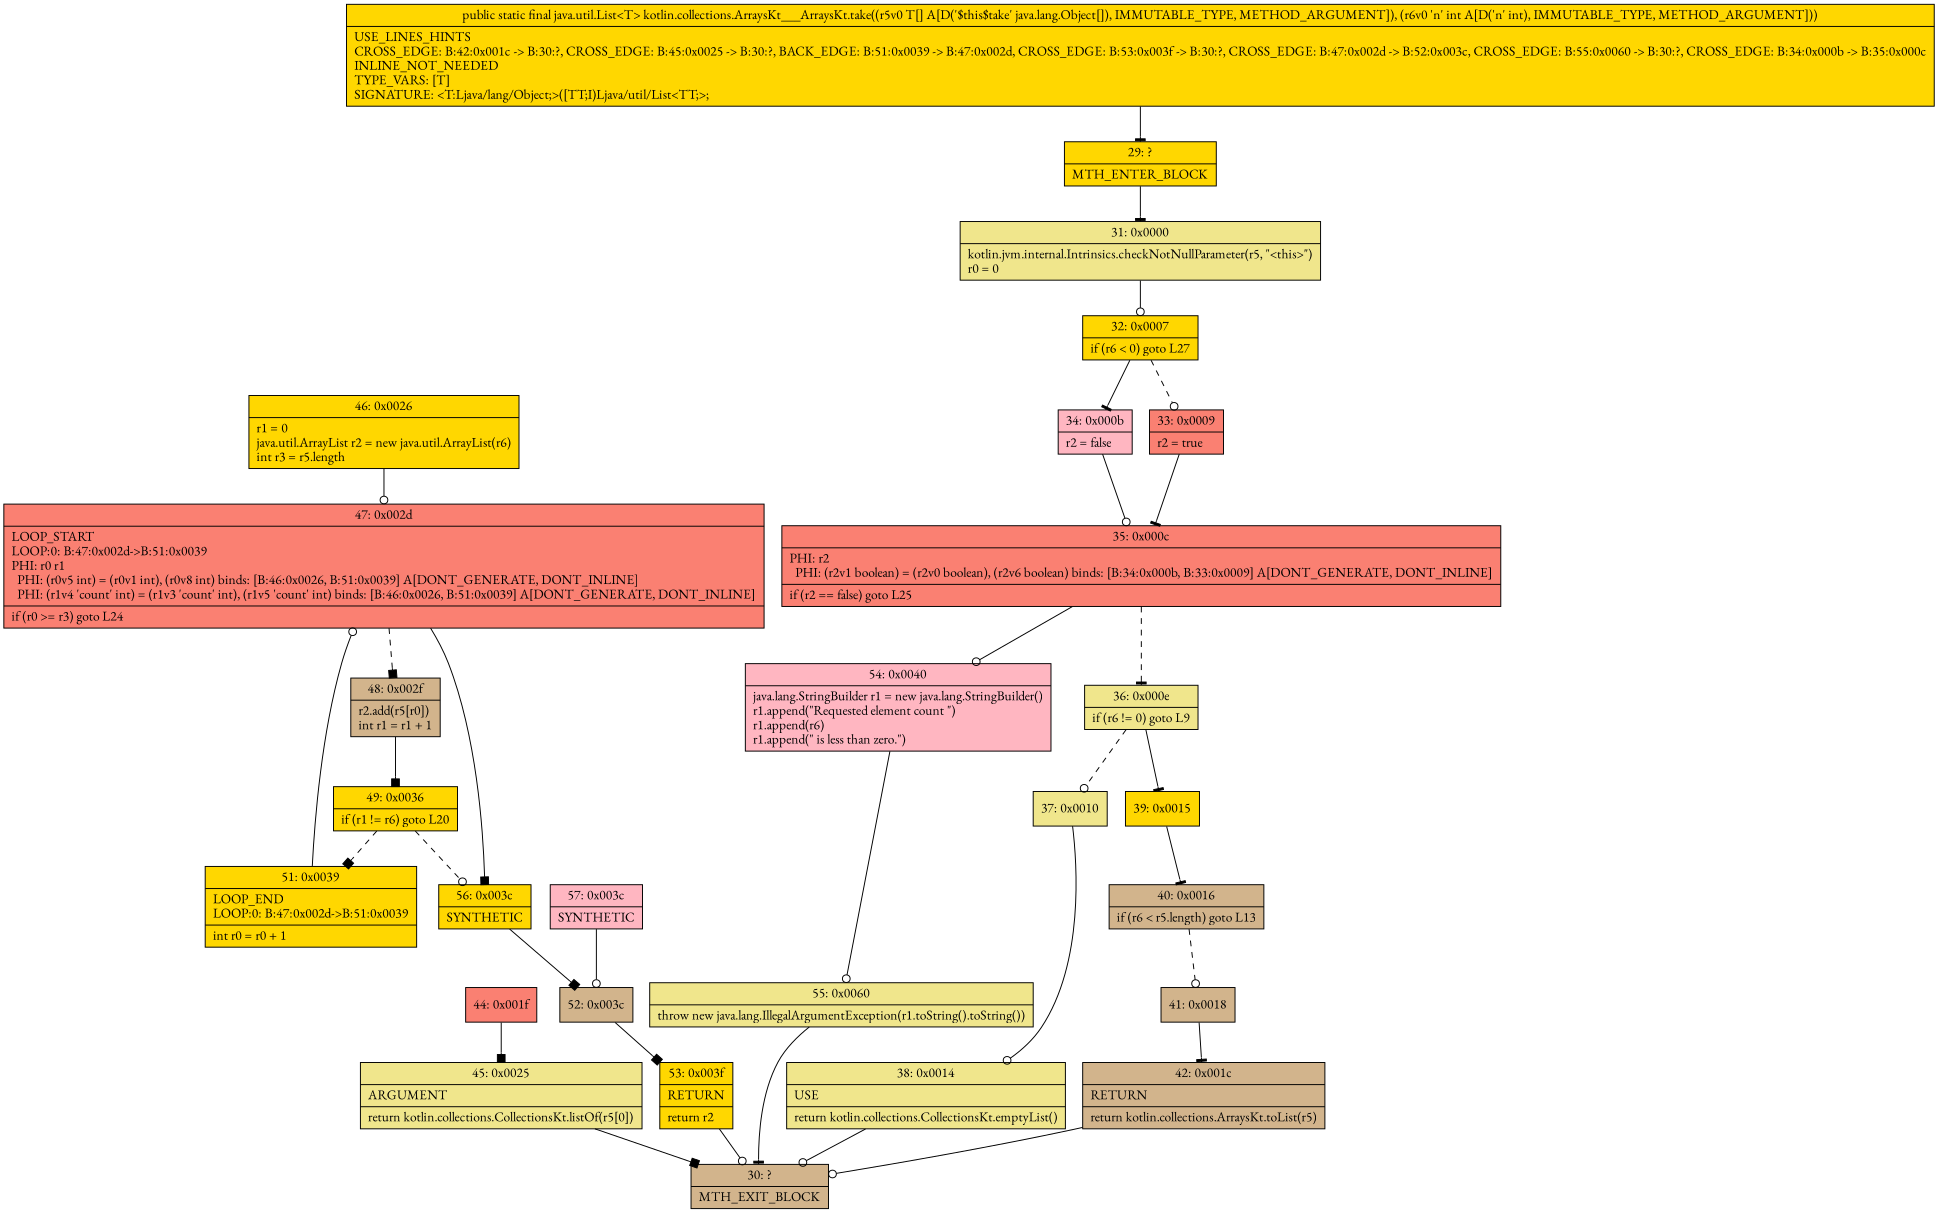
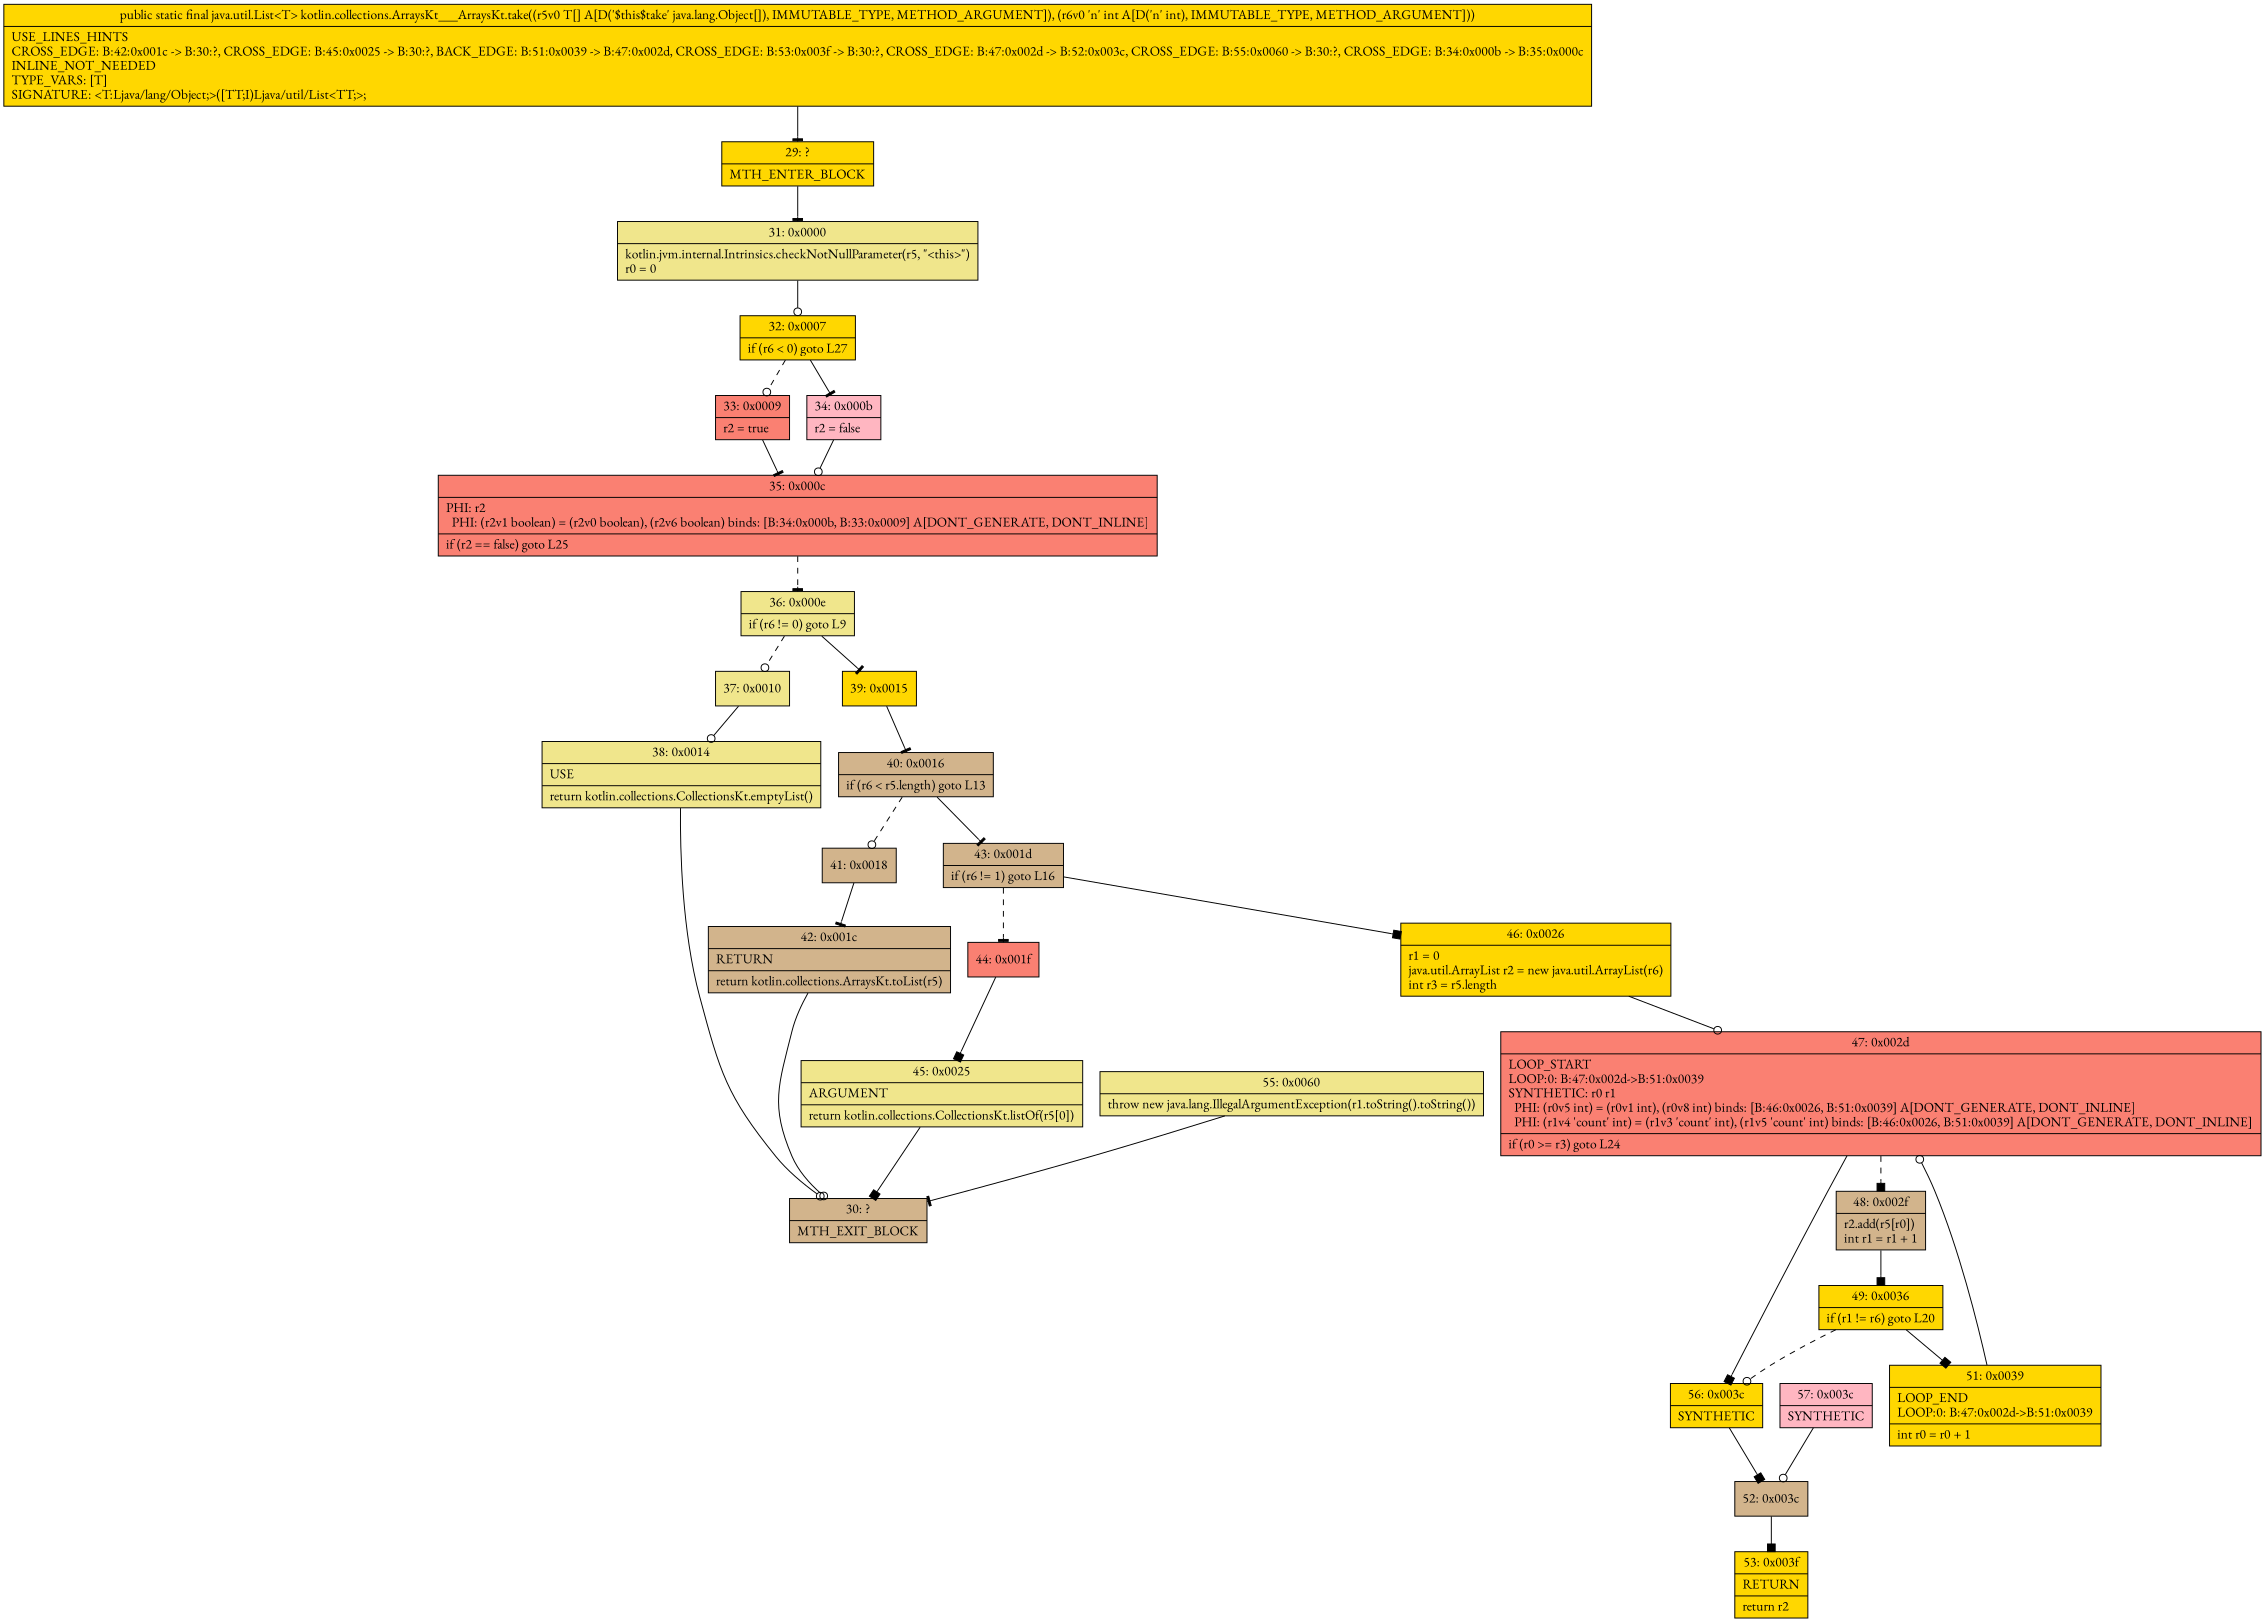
(40, 566) -> (1564, 1093)
(898, 707) -> none
(364, 845) -> (1924, 1344)
none -> (1003, 865)
(730, 1143) -> none
